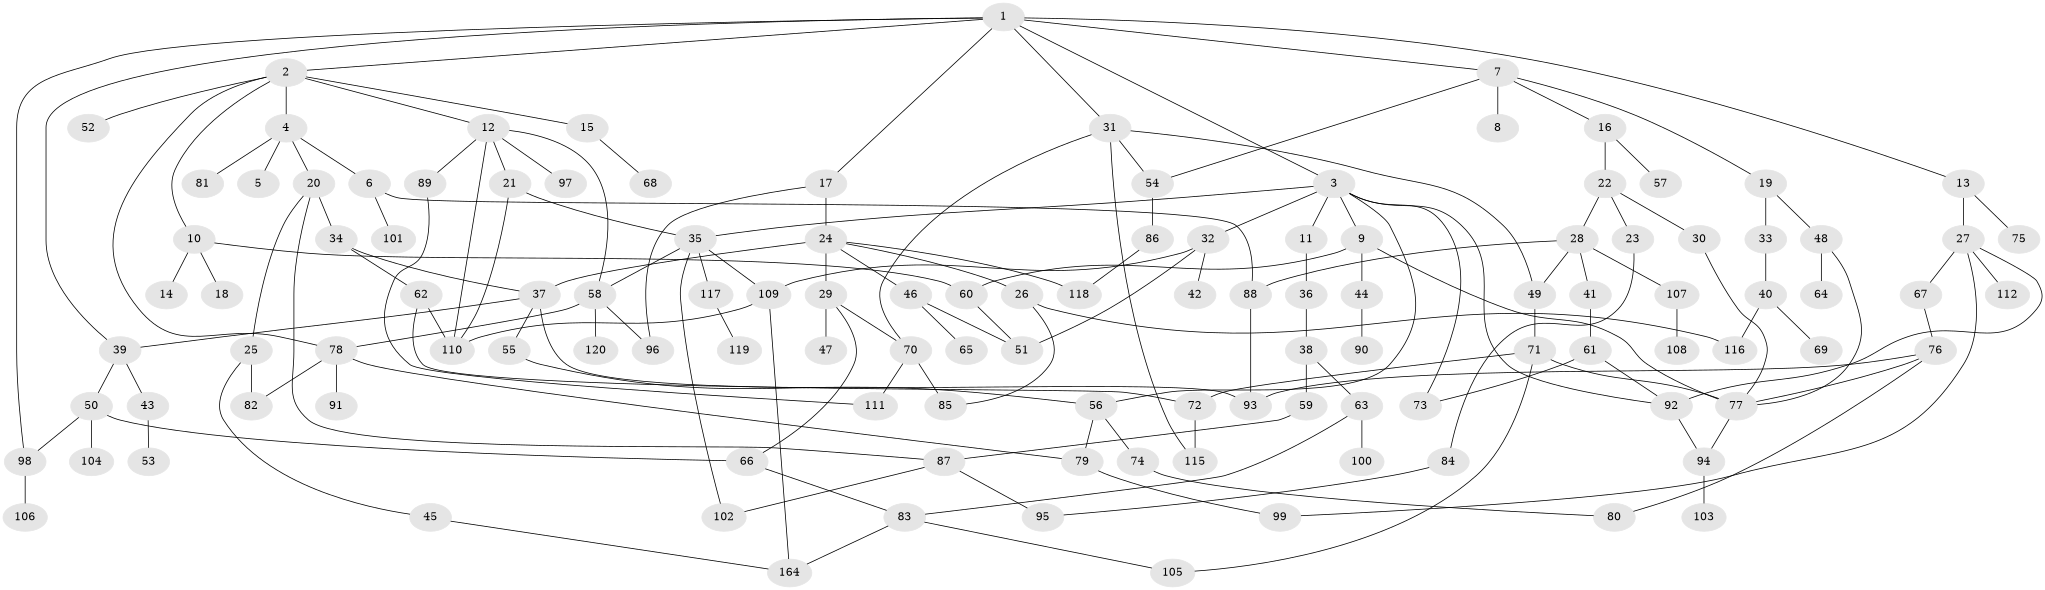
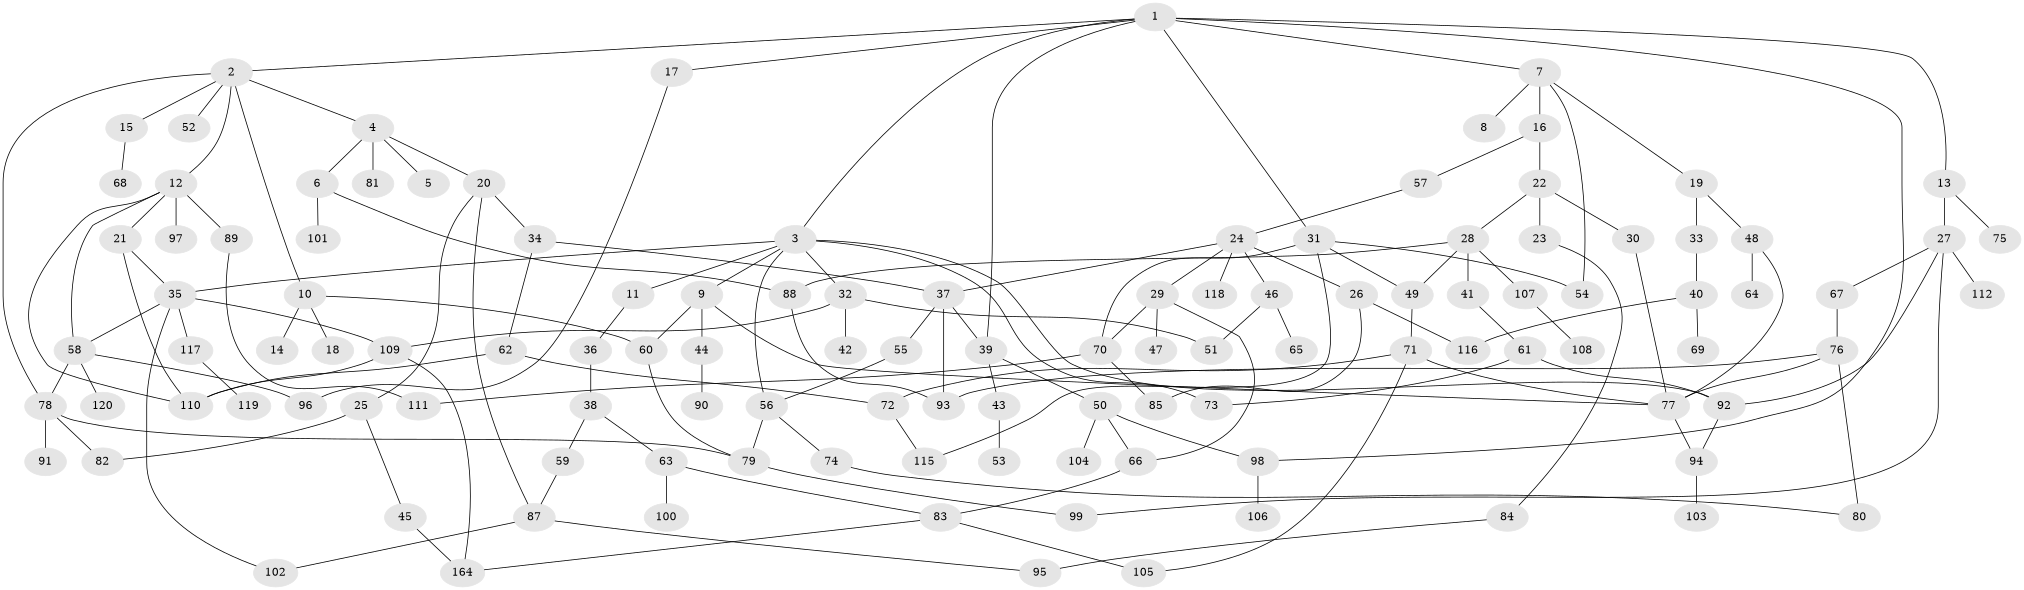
(826, 212) -> (1329, 212)
(1153, 239) -> none
(994, 323) -> (676, 422)
